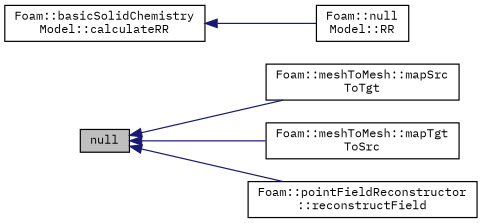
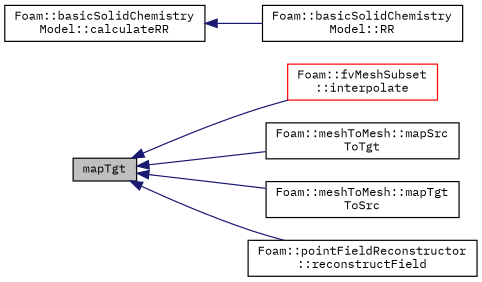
(363, 23) -> (363, 23)
none -> (363, 82)
(105, 141) -> (105, 170)
